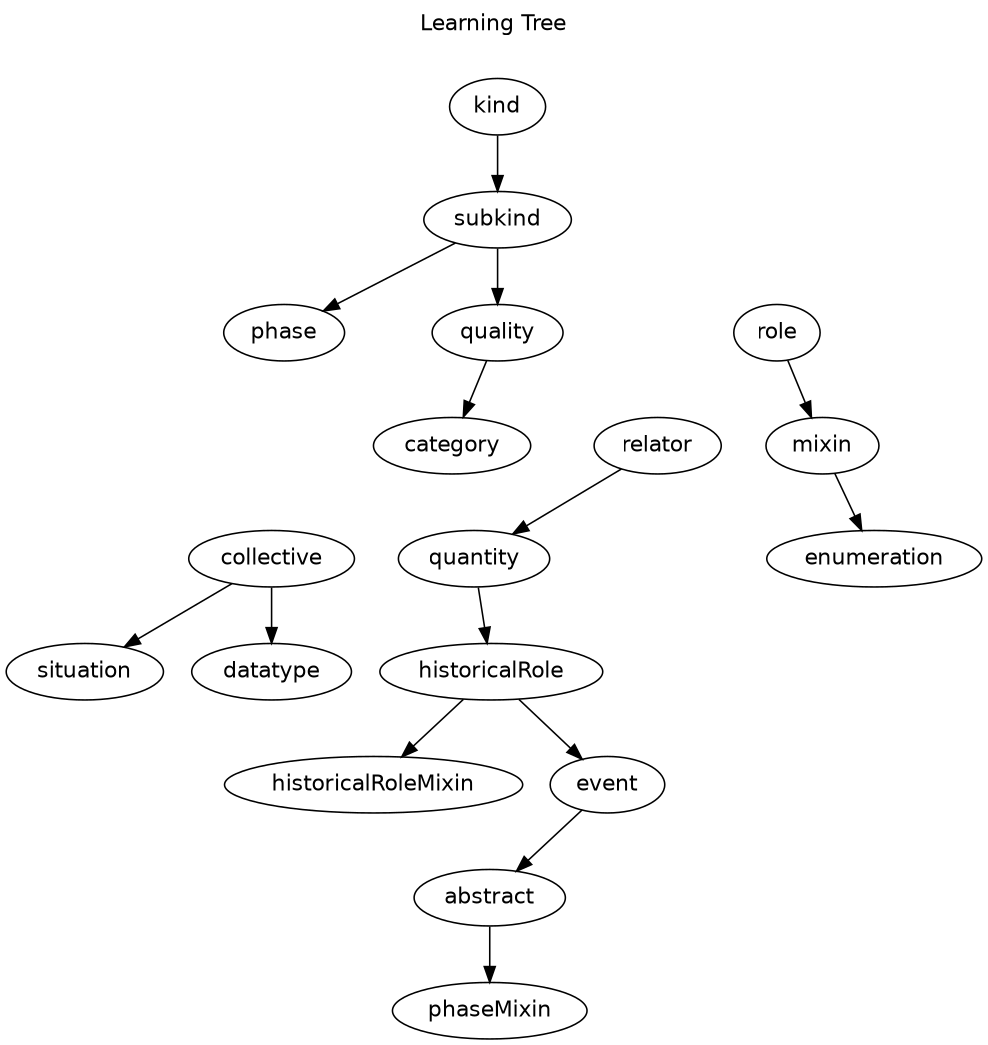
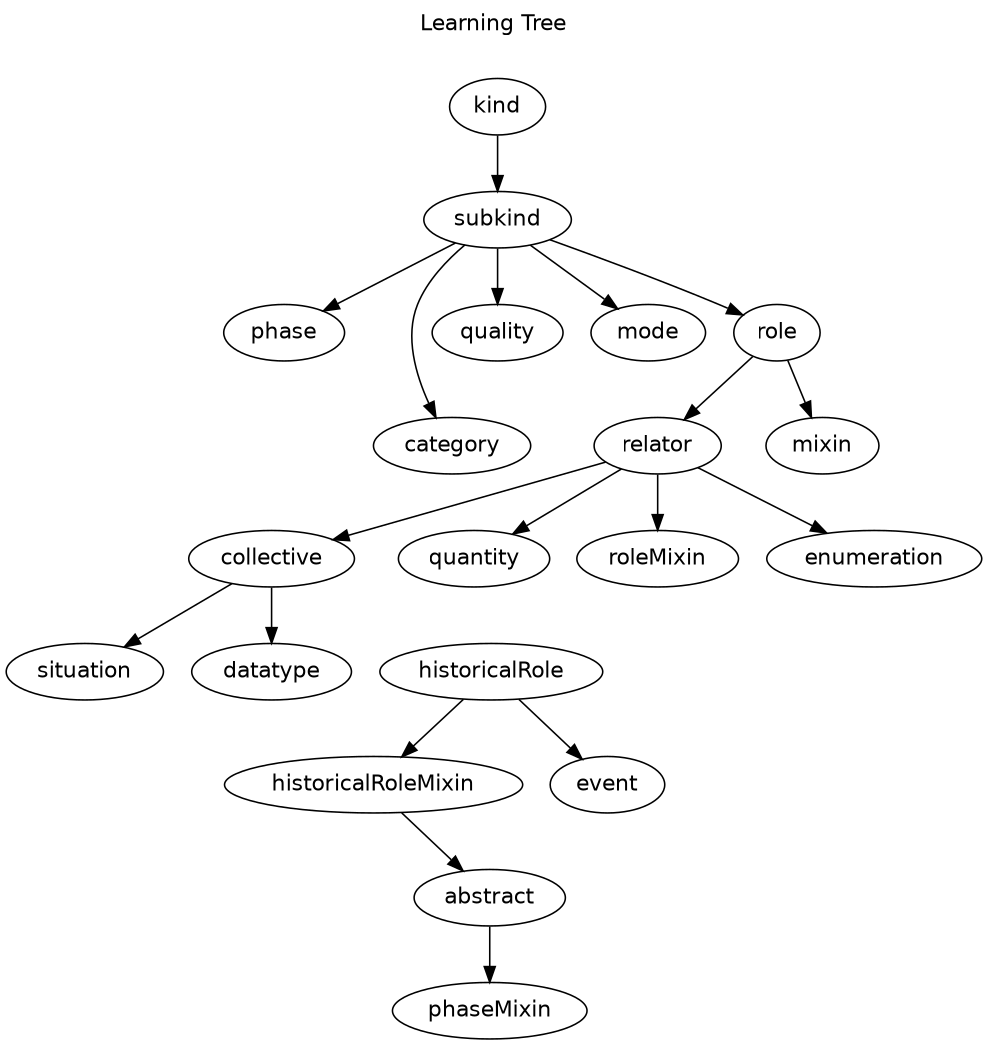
none -> (639, 273)
none -> (648, 333)
(478, 381) -> (414, 317)
none -> (724, 383)
(845, 495) -> (755, 497)
none -> (477, 499)
none -> (658, 559)
(481, 608) -> none
(555, 835) -> (426, 836)
